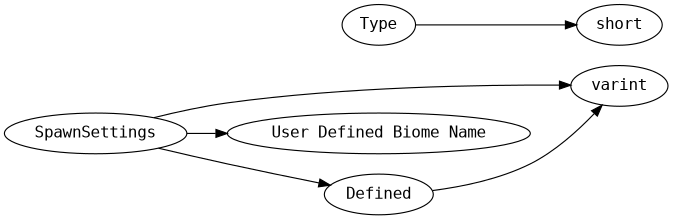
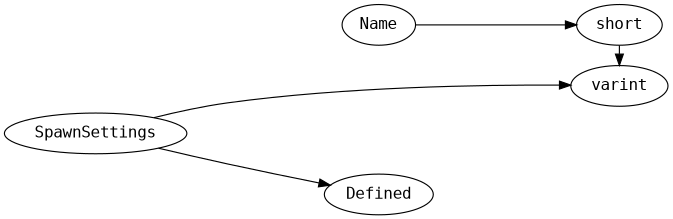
(379, 25) -> (379, 25)
(379, 133) -> none
(521, 168) -> (619, 50)
